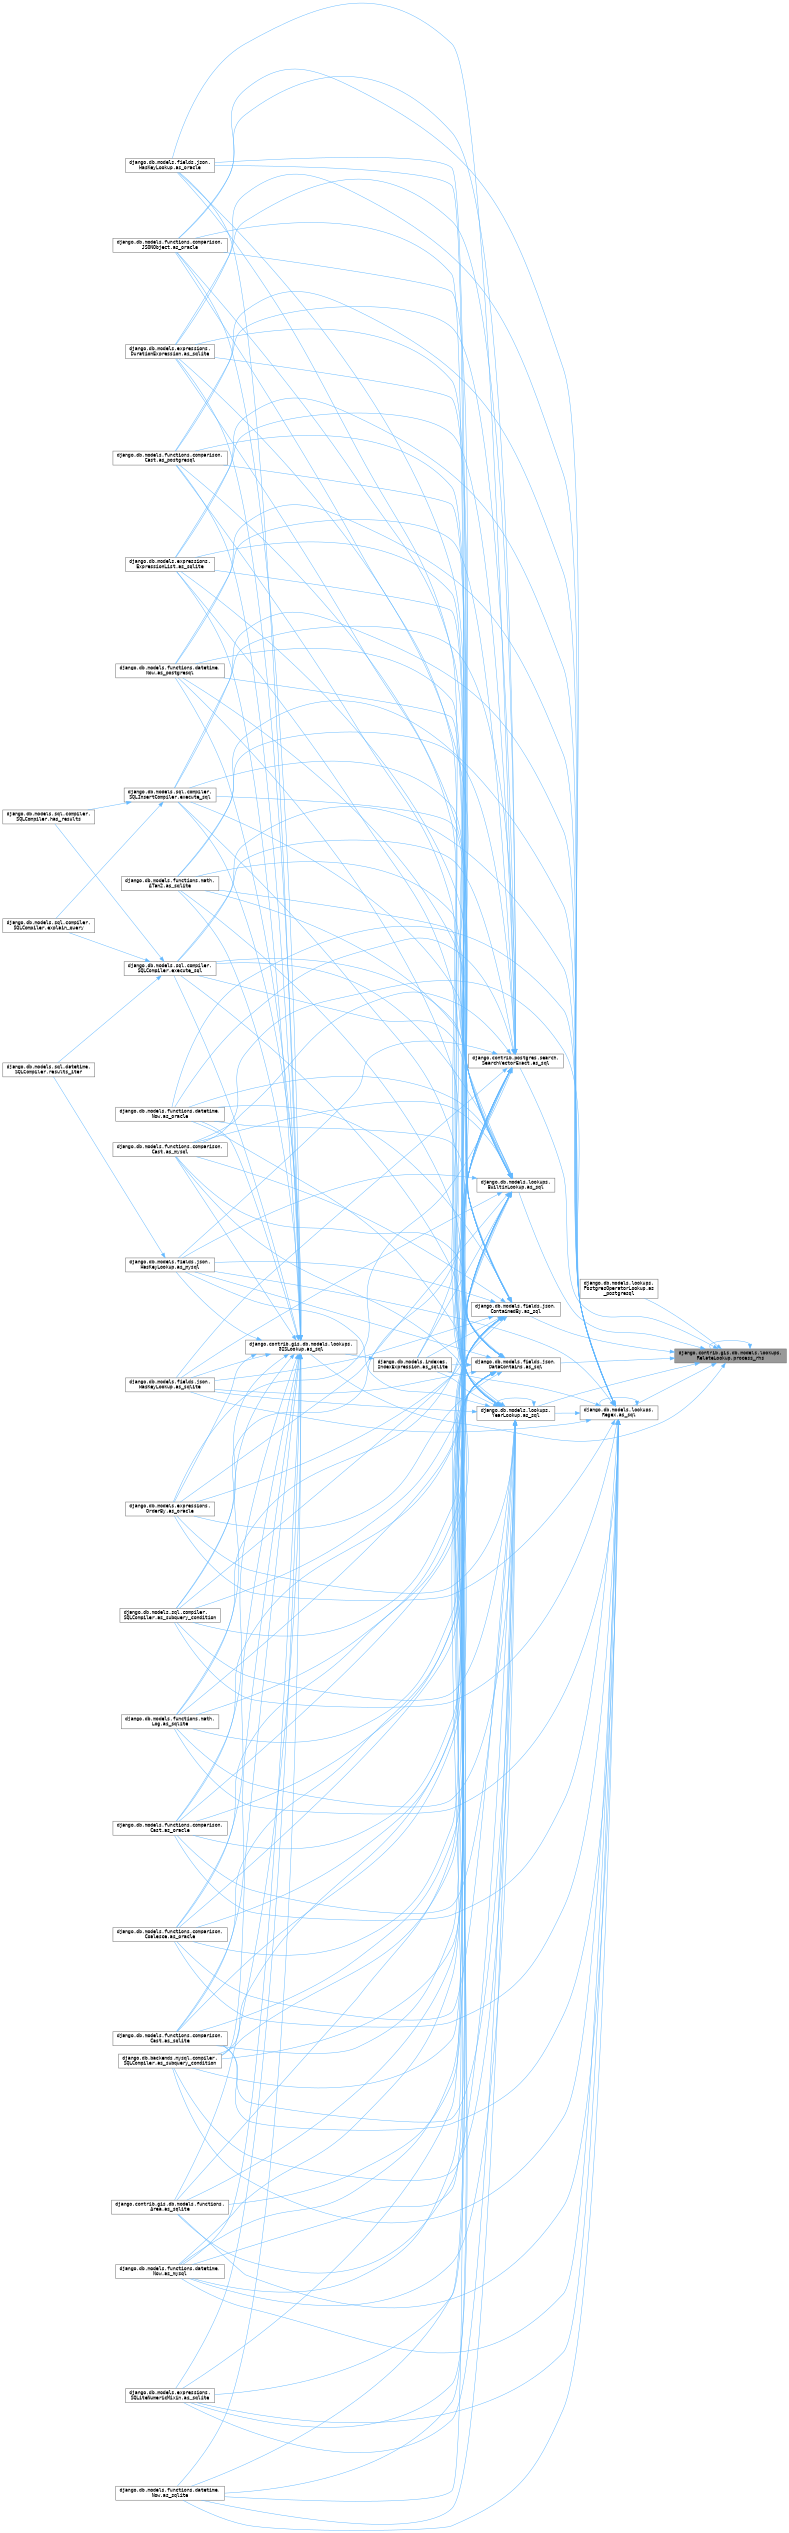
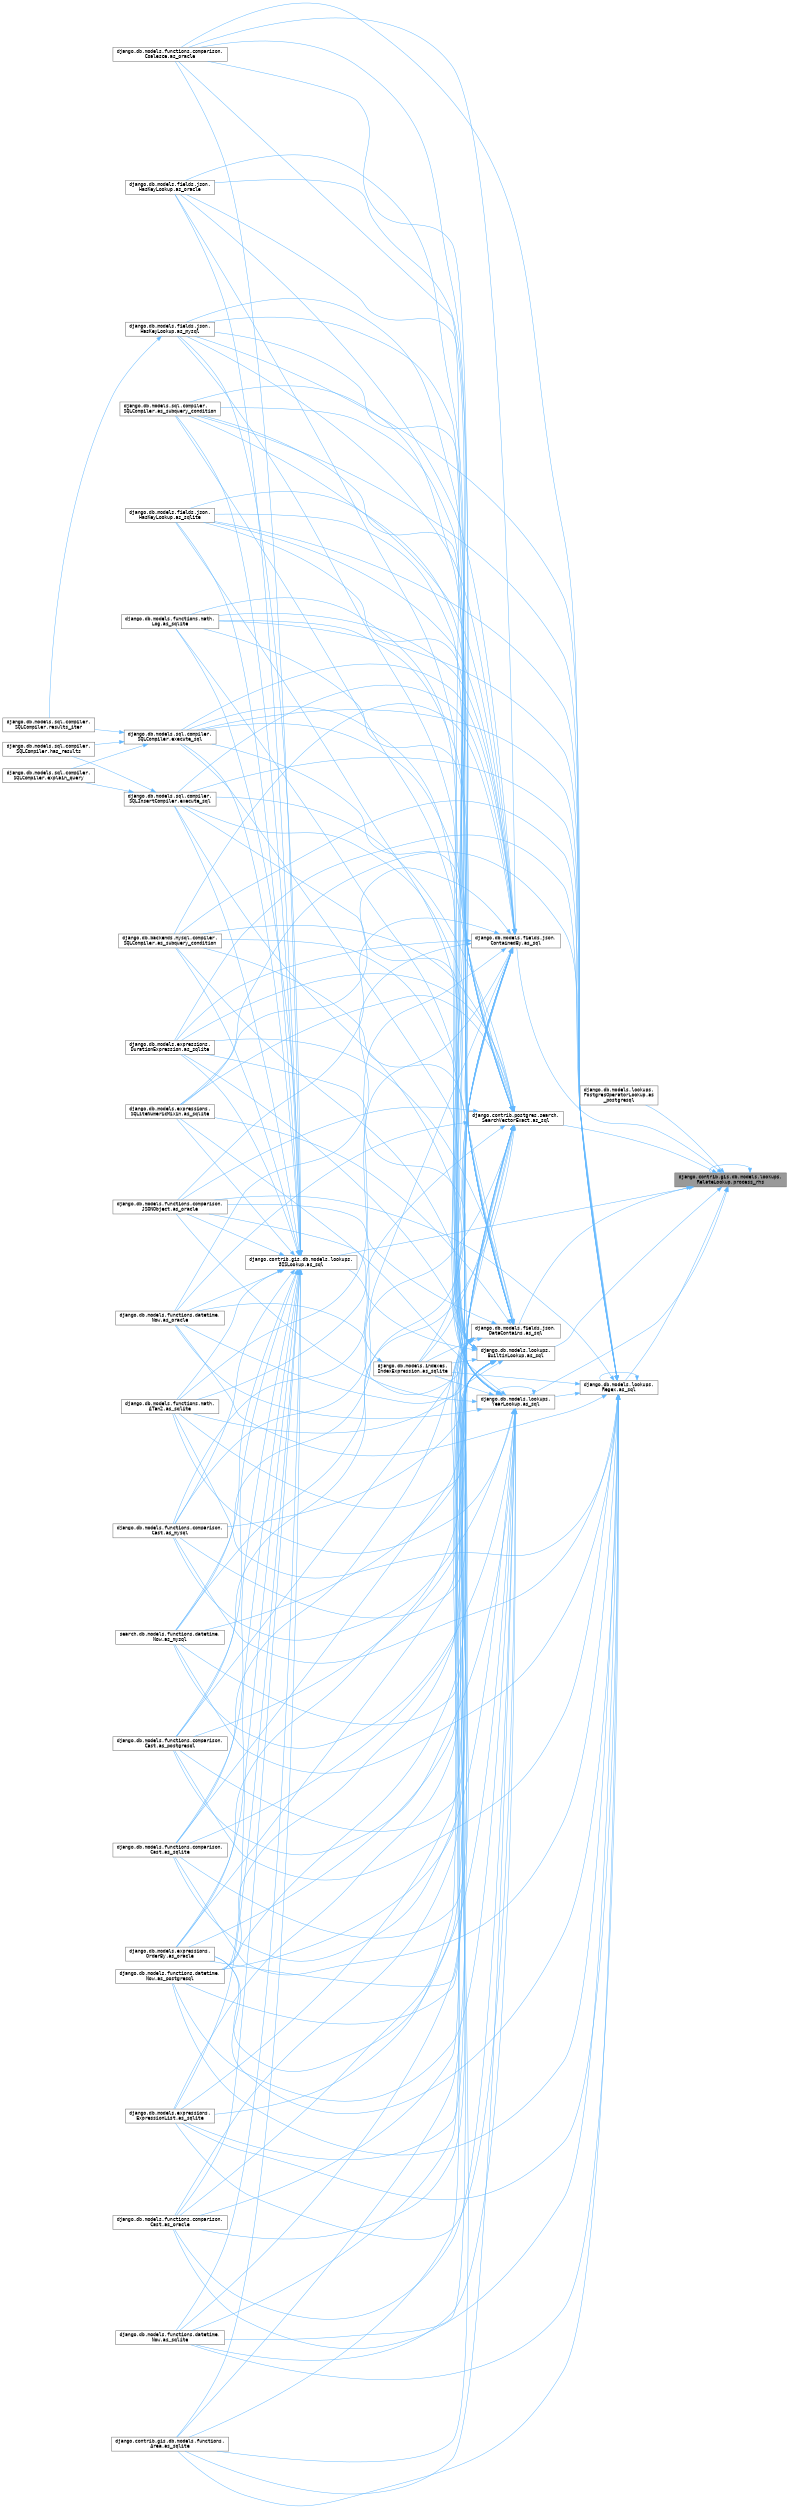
(49, 1070) -> (49, 725)
(477, 1868) -> none
(170, 2272) -> (170, 1637)
